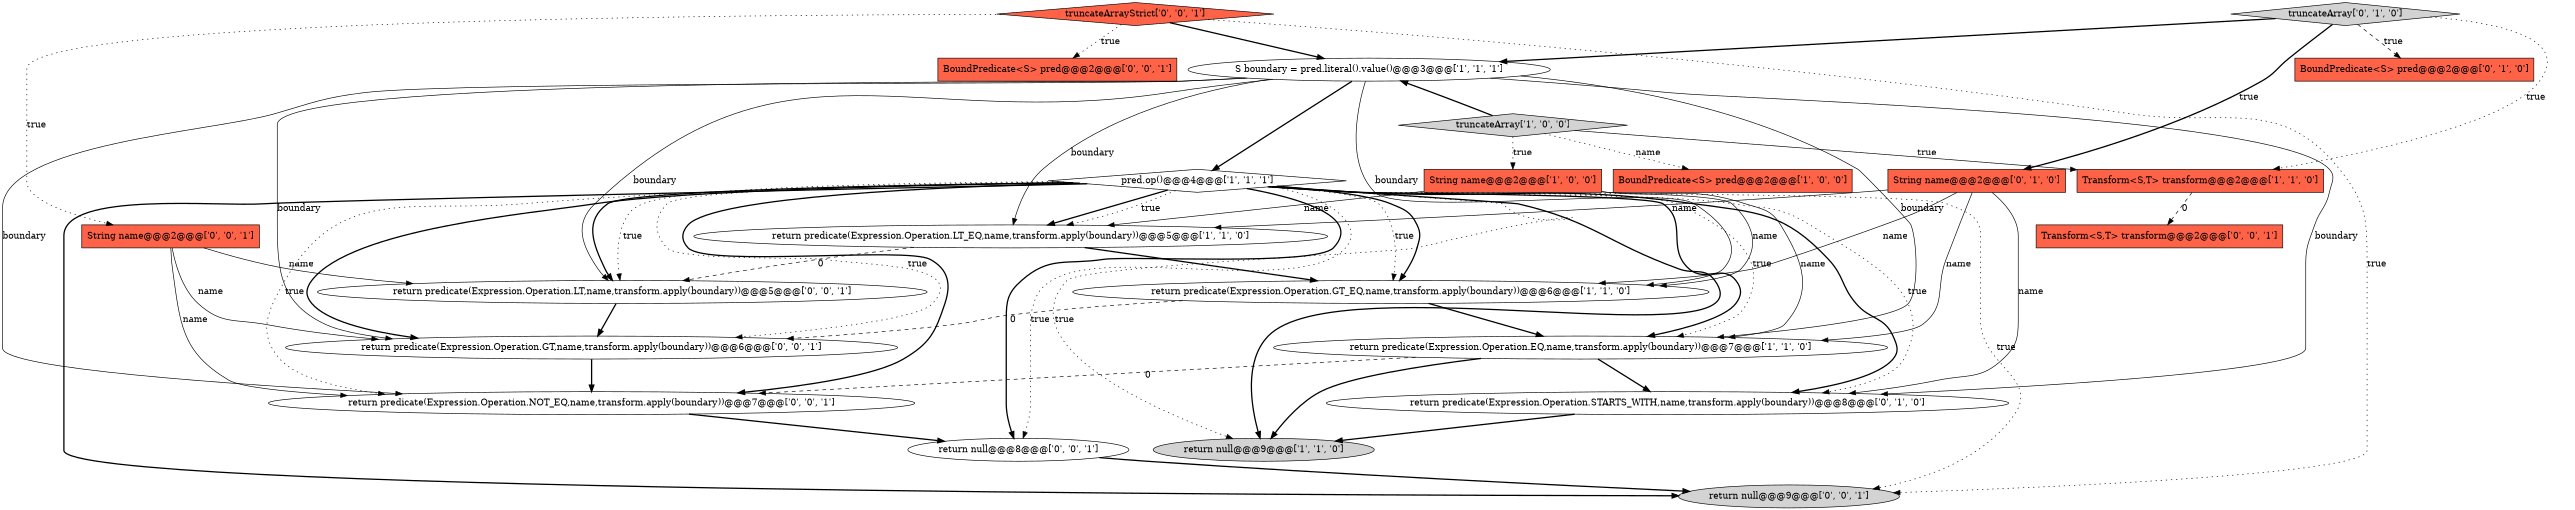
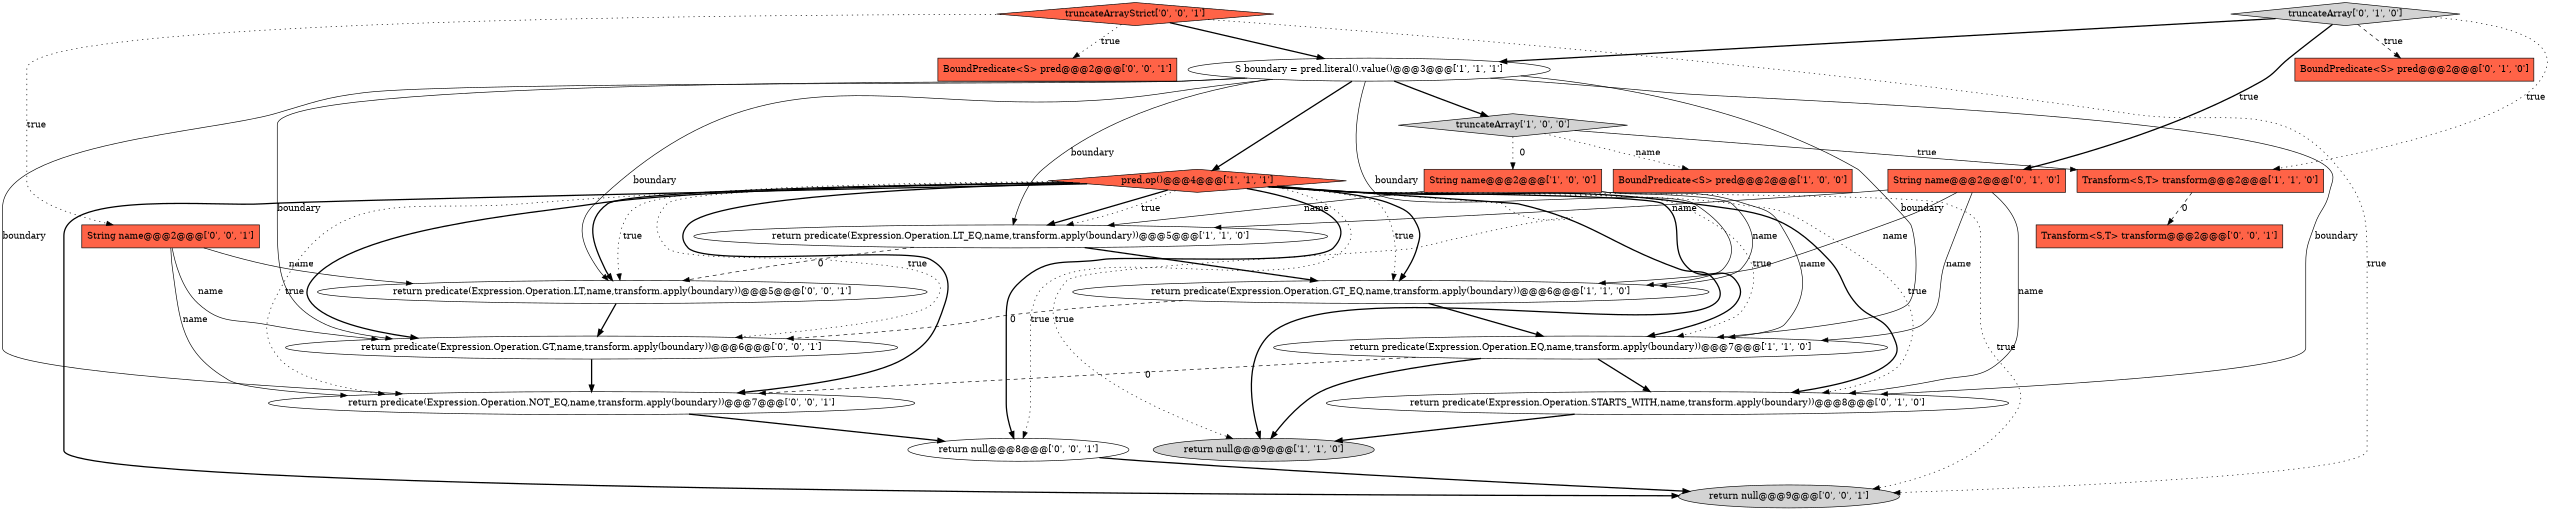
(1450, 99) -> (1438, 98)
(1523, 153) -> (1523, 153)
(1197, 181) -> (1197, 181)
